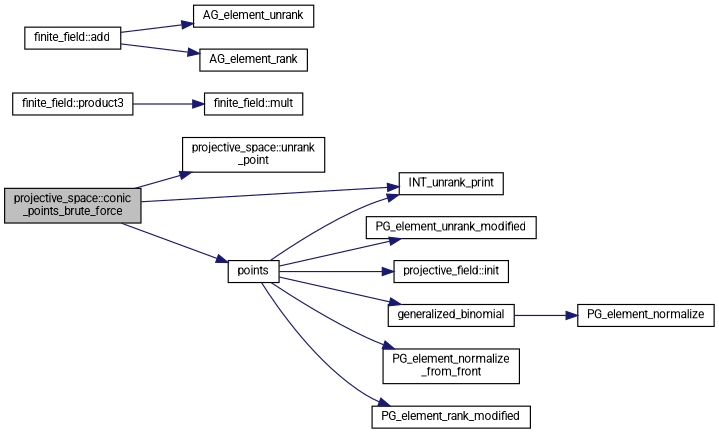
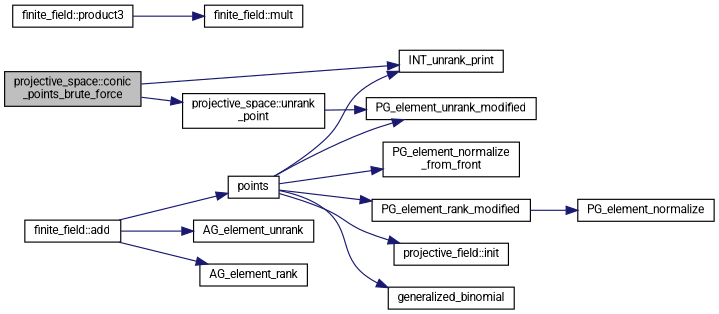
none -> (337, 110)
(169, 241) -> (168, 208)
(540, 315) -> (548, 210)
